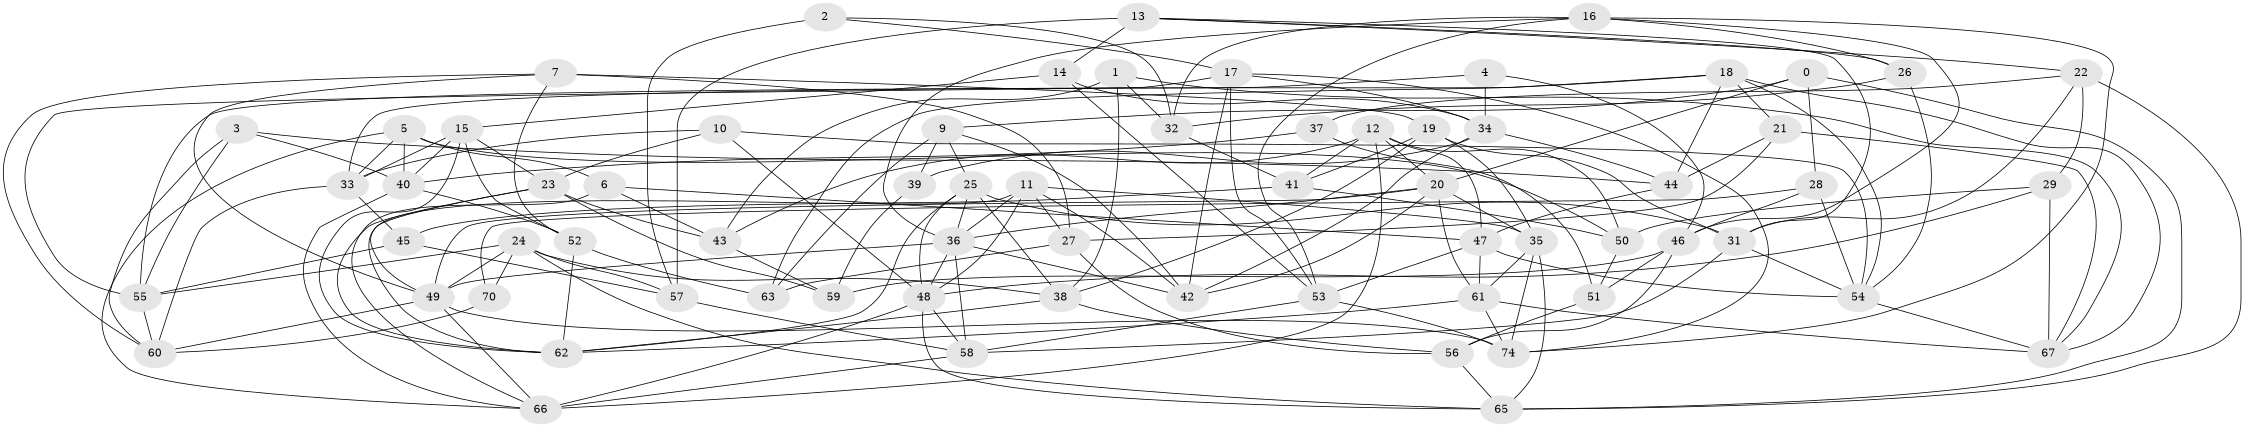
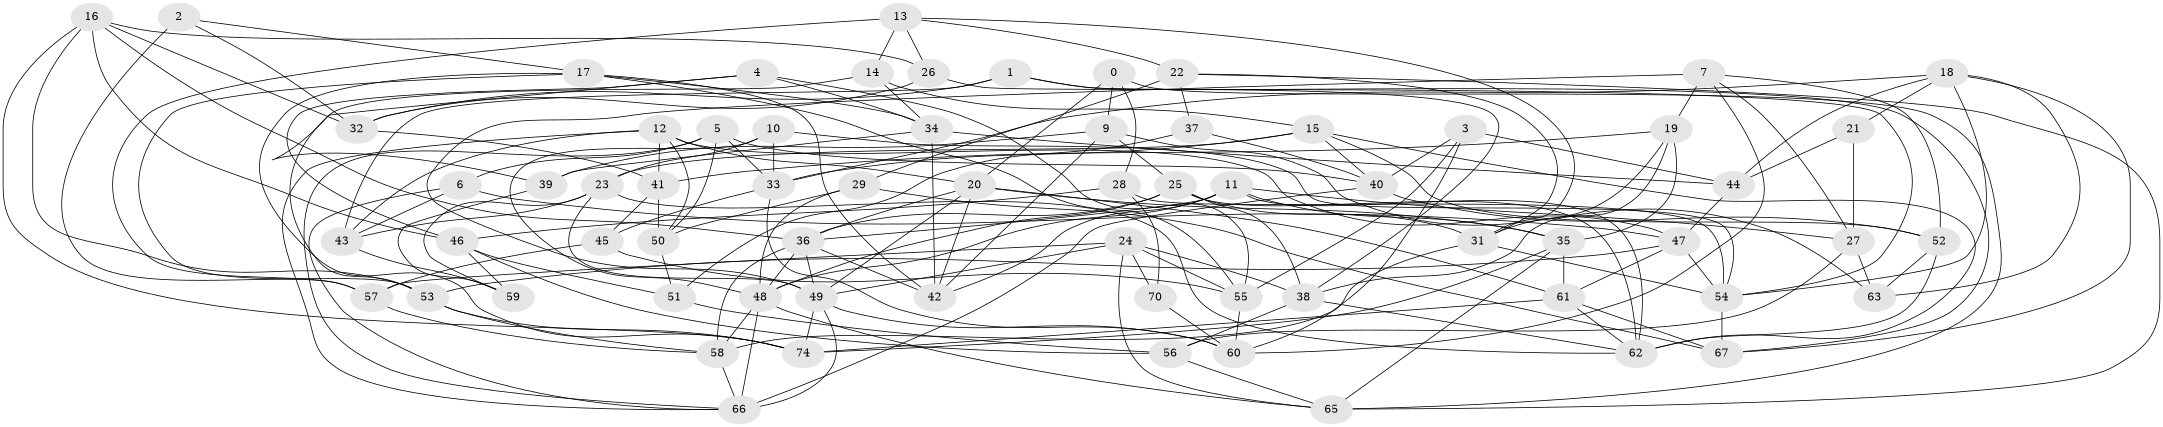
none -> (368, 111)
(2030, 160) -> none
